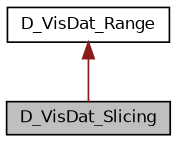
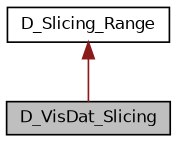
(88, 25) -> (88, 25)
